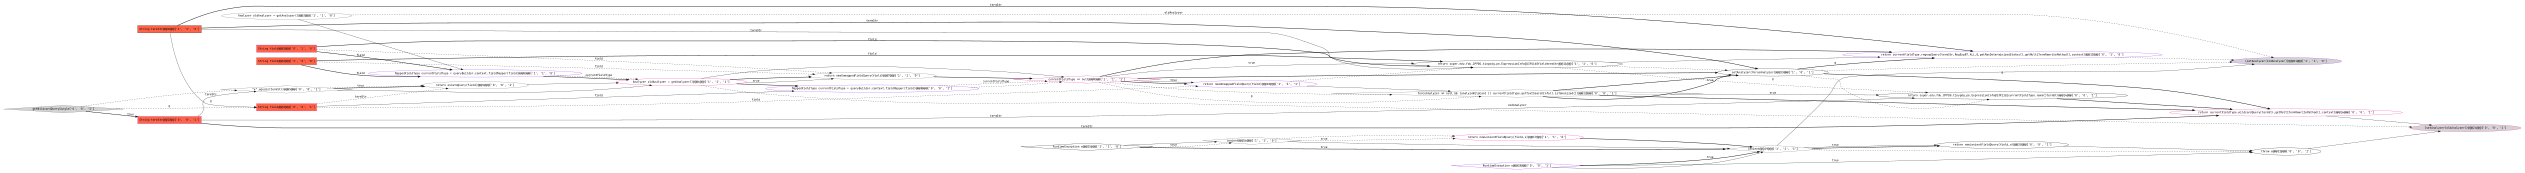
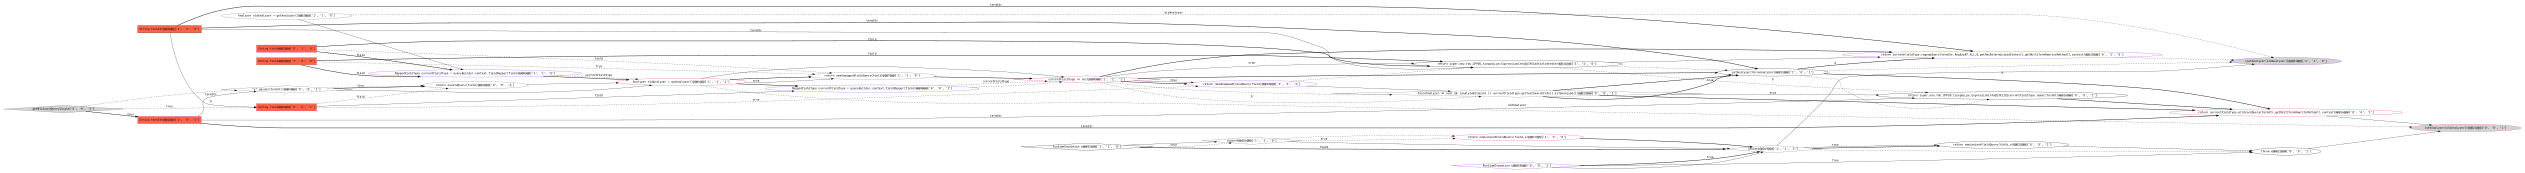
(599, 67) -> (599, 67)
(361, 97) -> (361, 97)
(756, 100) -> (756, 100)
(170, 107) -> (170, 107)
(1324, 147) -> (1324, 147)
